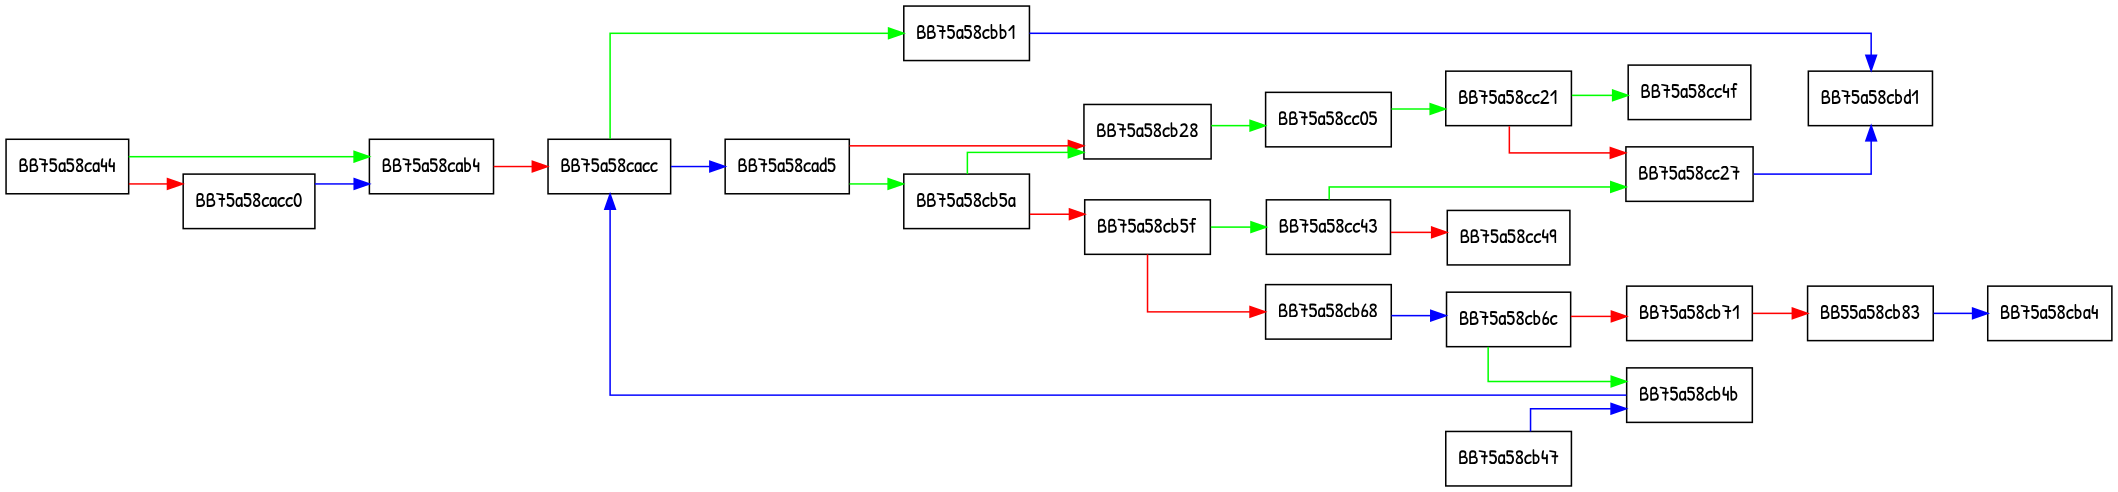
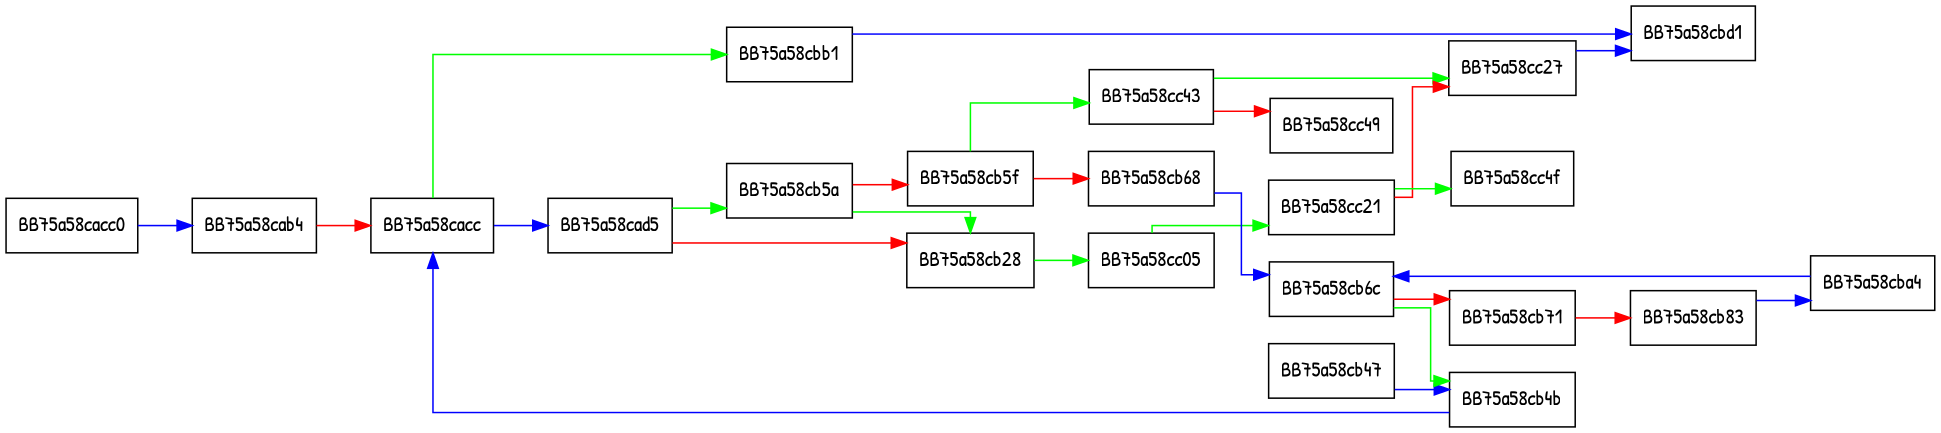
(67, 167) -> none
none -> (1610, 276)
(1870, 313) -> (1693, 318)
